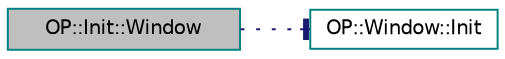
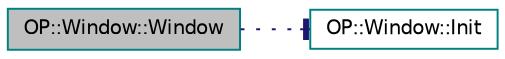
(124, 29) -> (124, 29)
